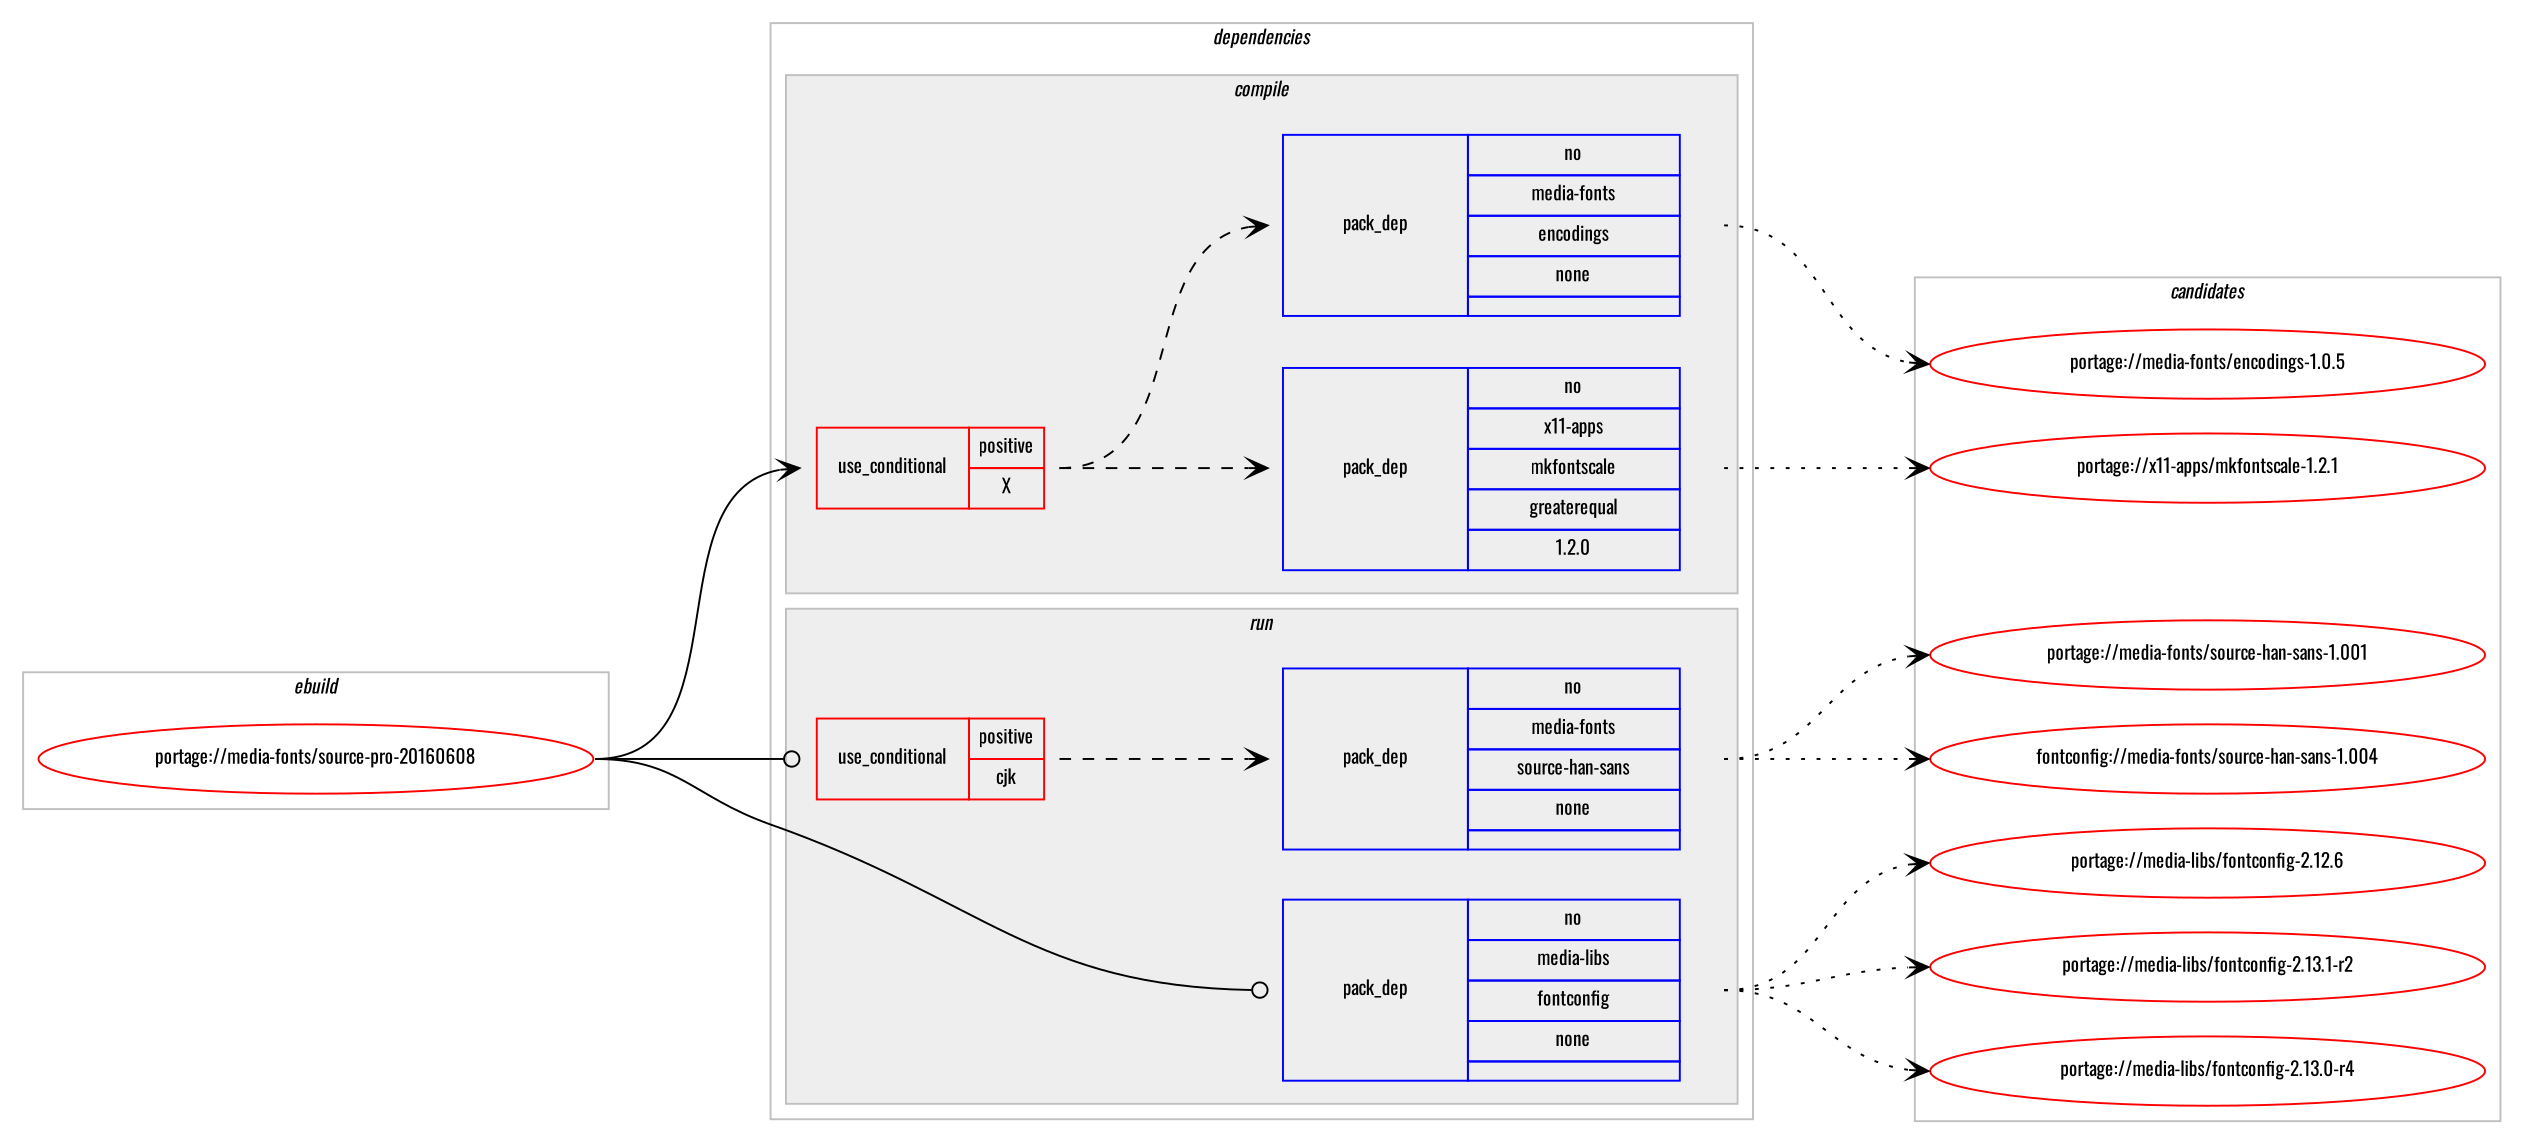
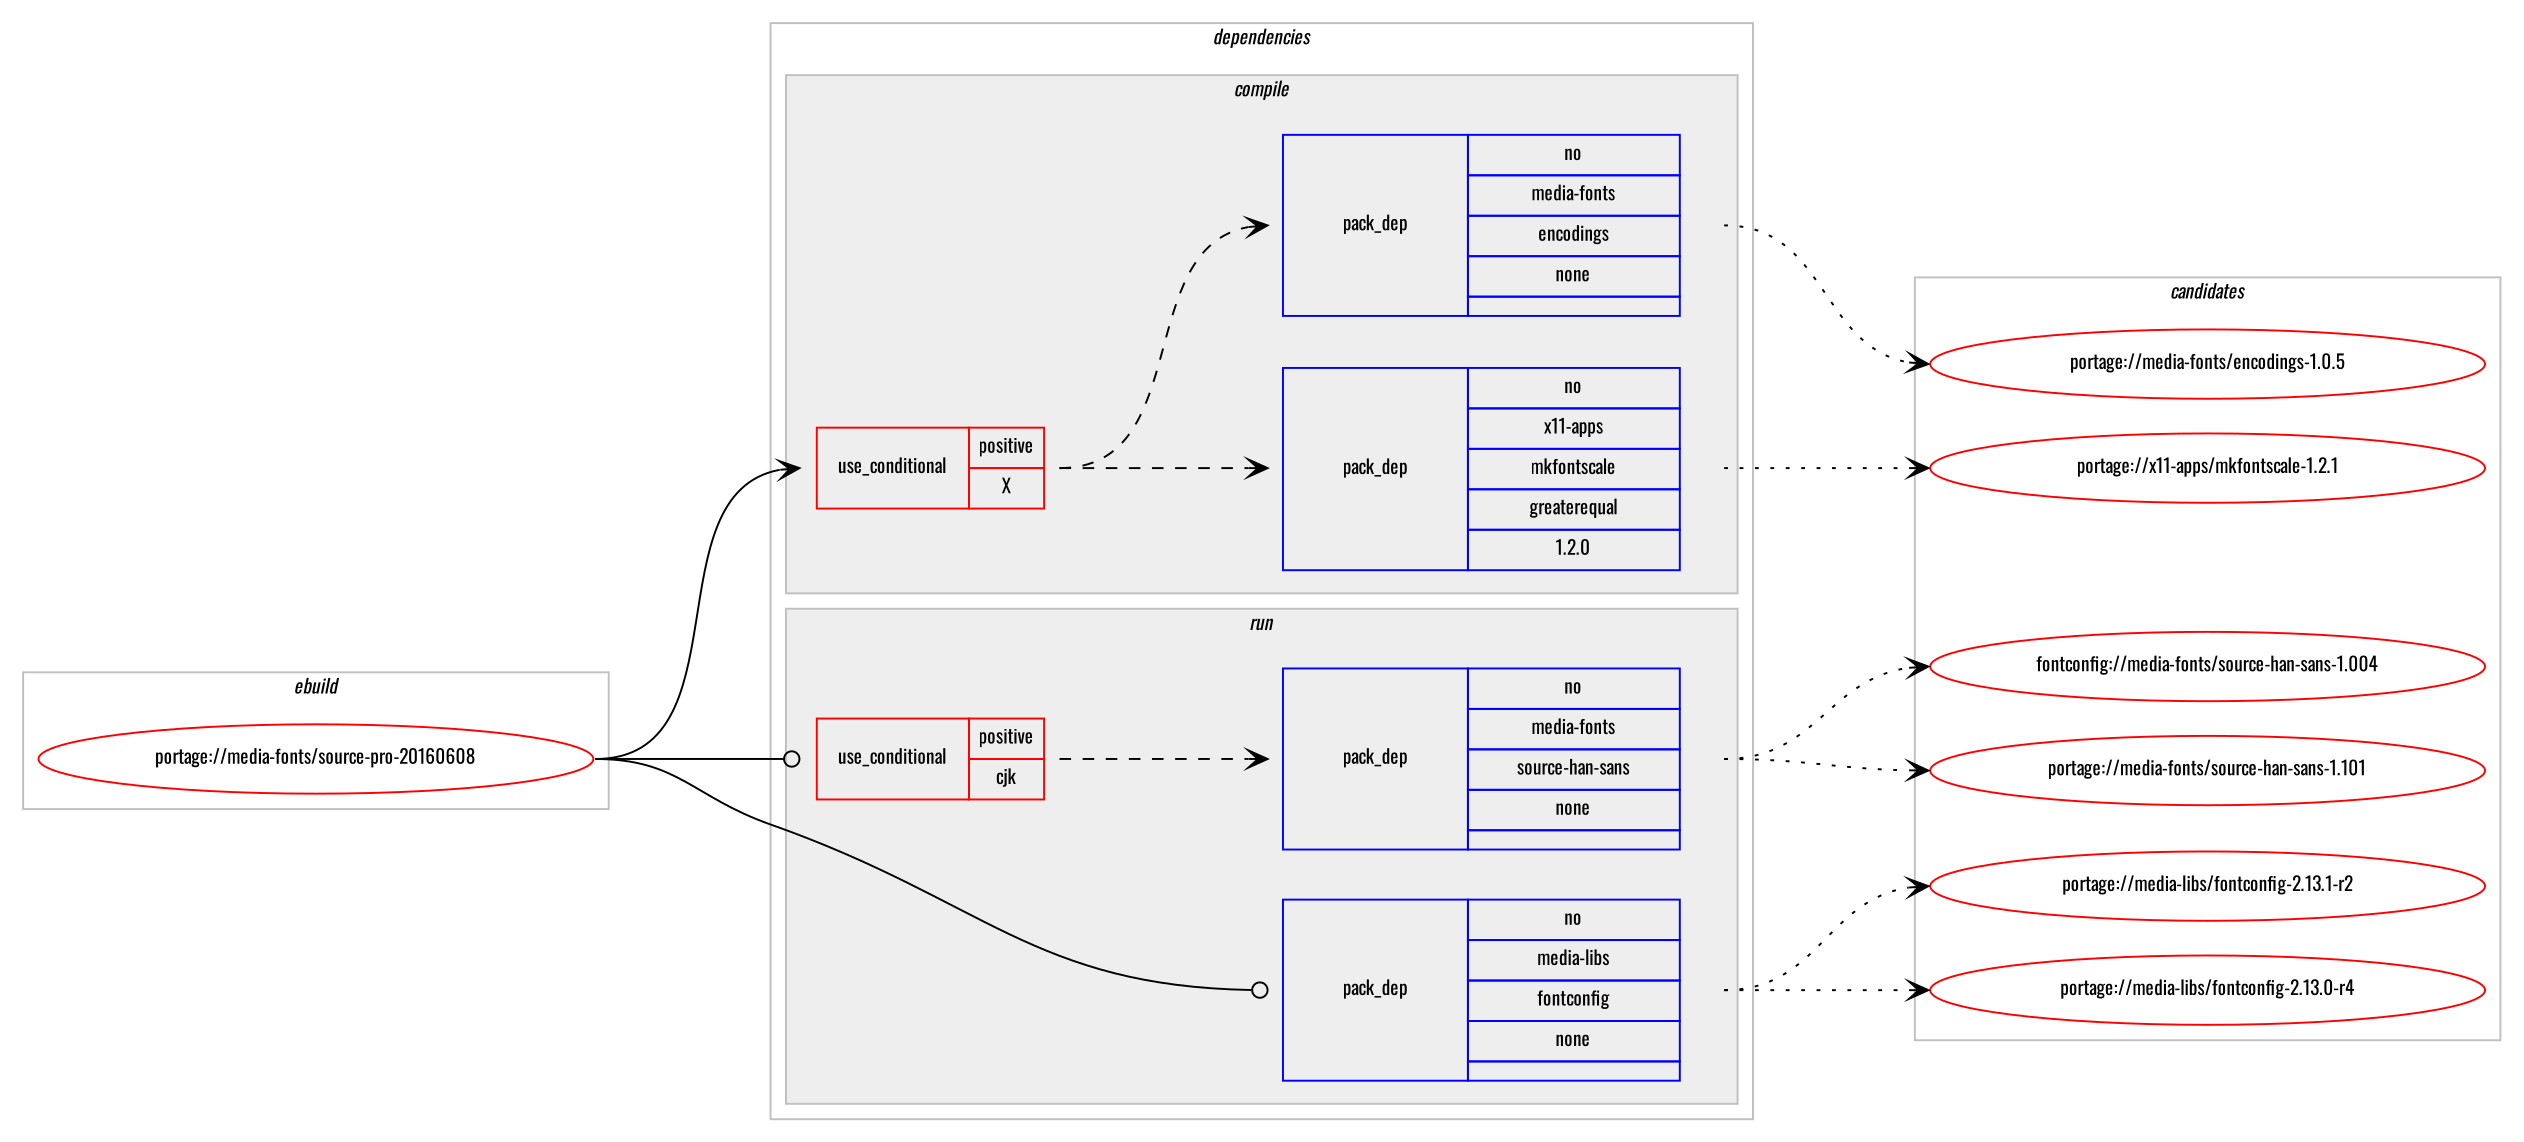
(2208, 655) -> (2208, 771)
(2208, 863) -> none
